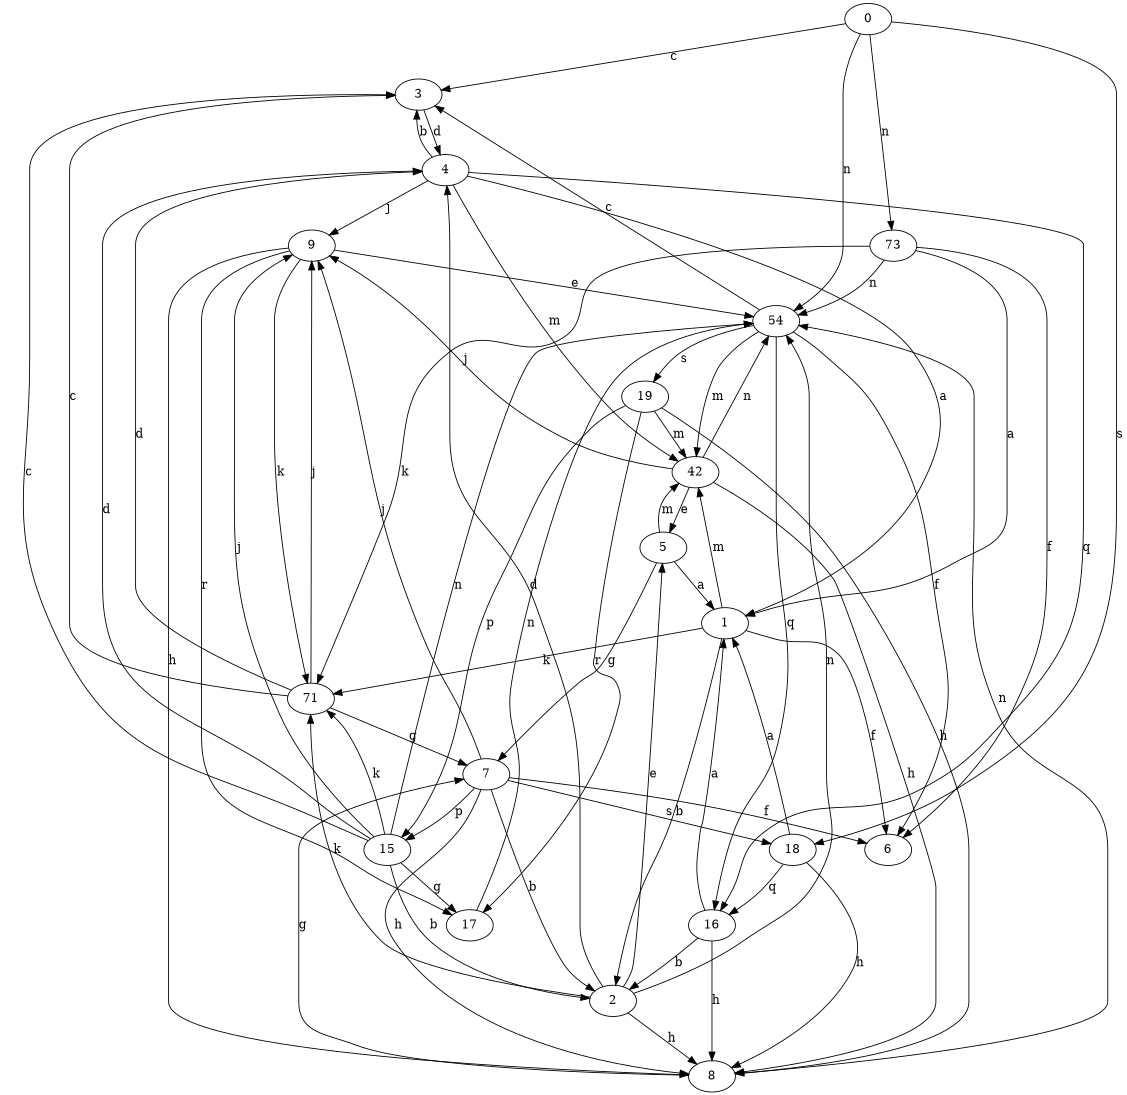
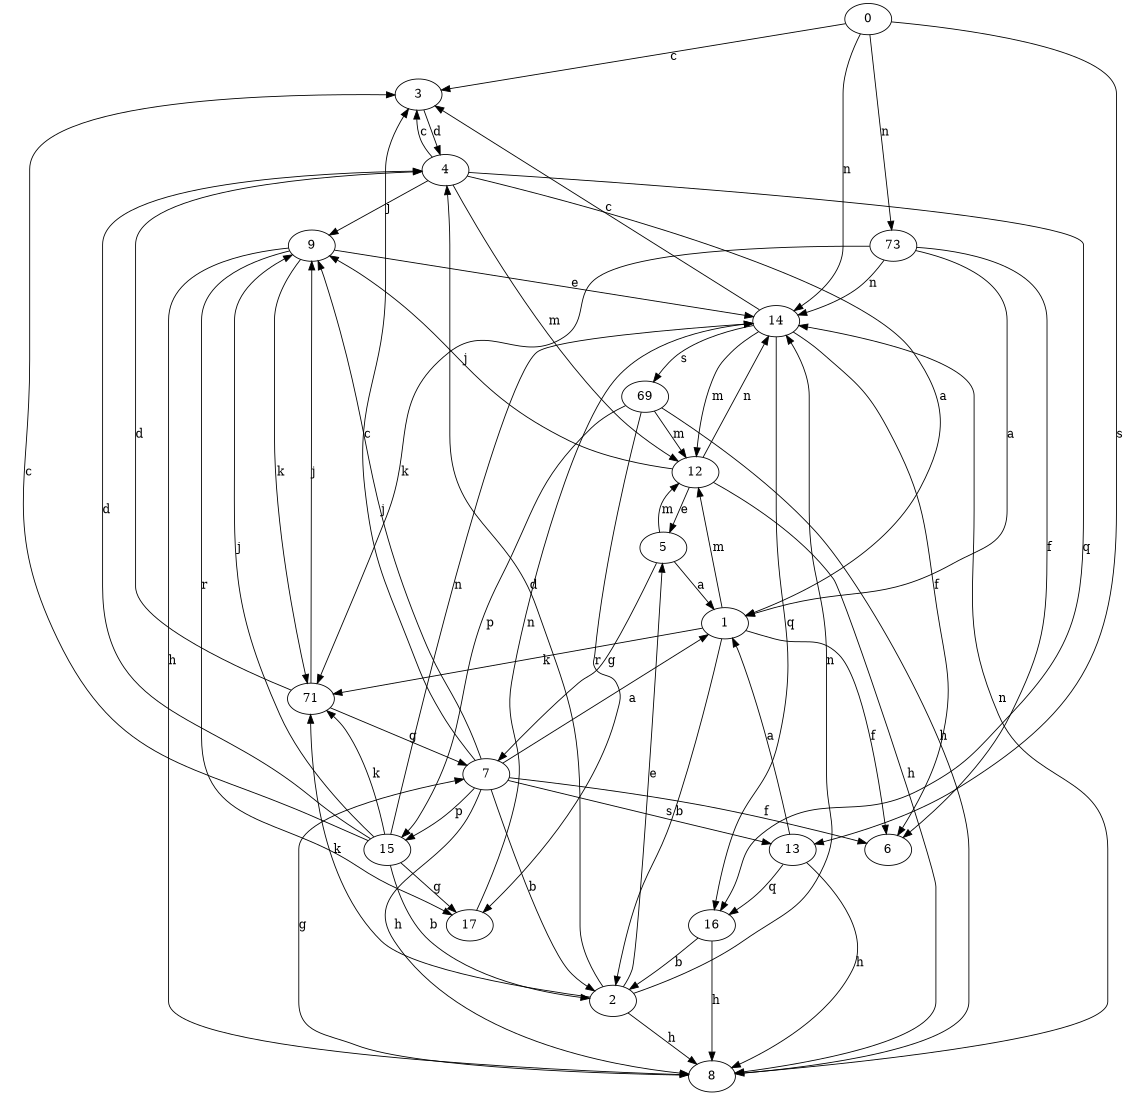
(424, 132) -> (424, 132)
(776, 321) -> (776, 321)
(70, 347) -> (363, 465)
(645, 397) -> (645, 397)
(695, 472) -> (695, 472)
(709, 780) -> (602, 701)
(793, 850) -> (793, 850)
